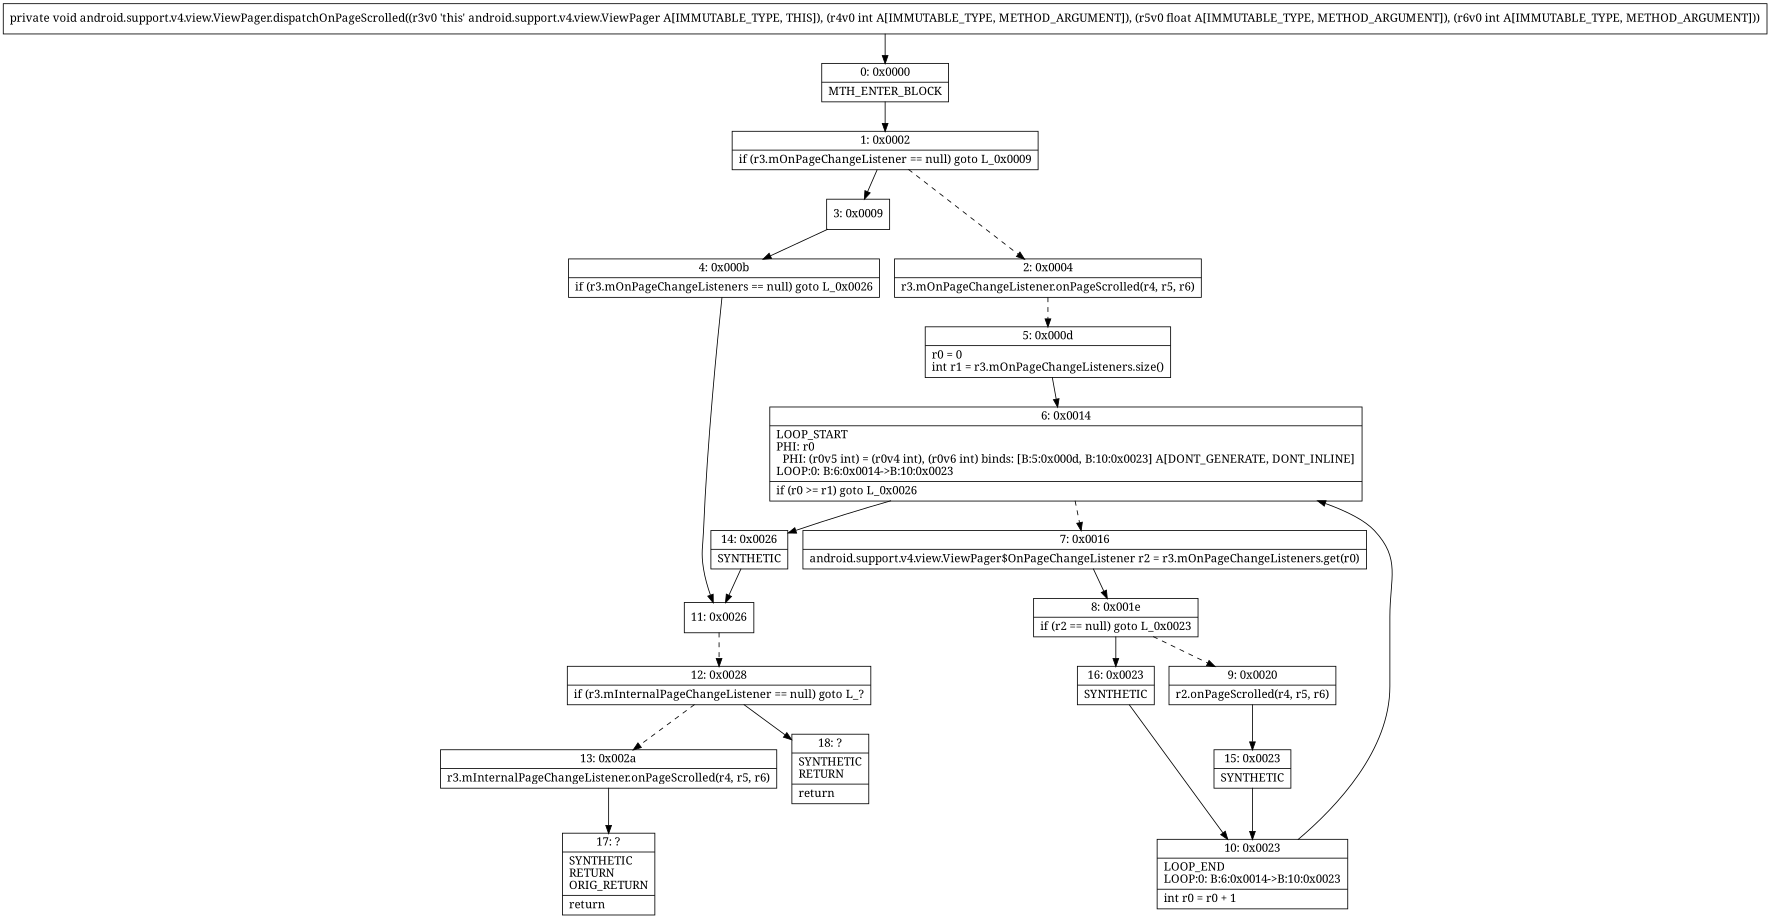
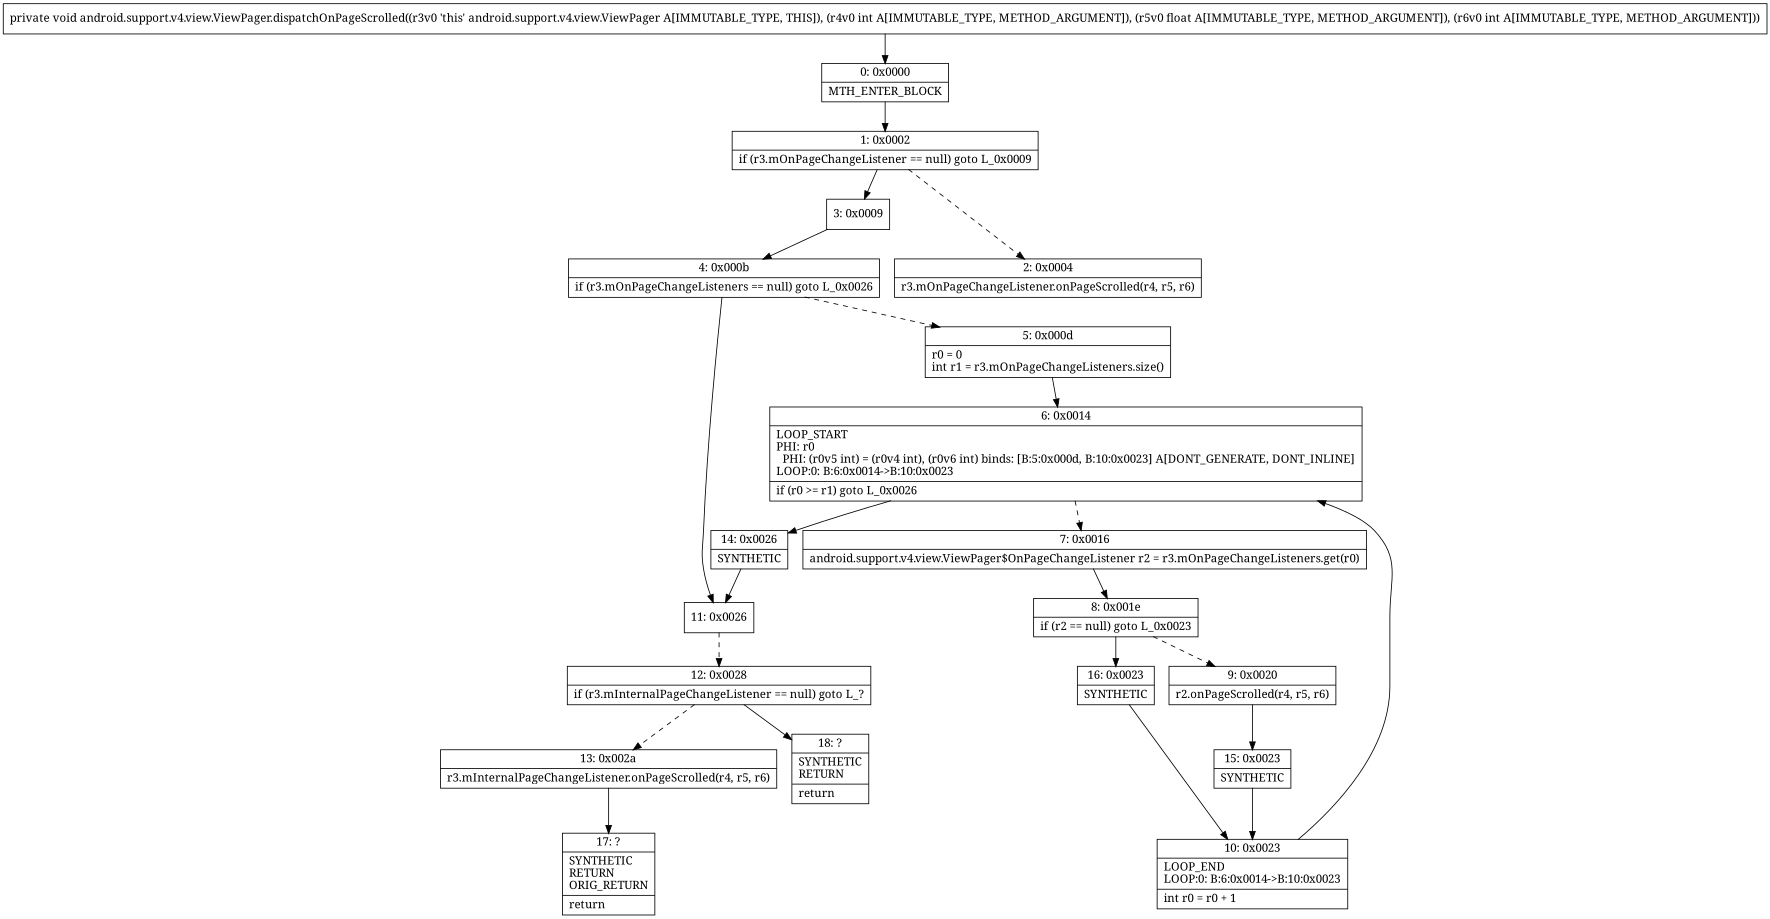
(1048, 308) -> (868, 311)
